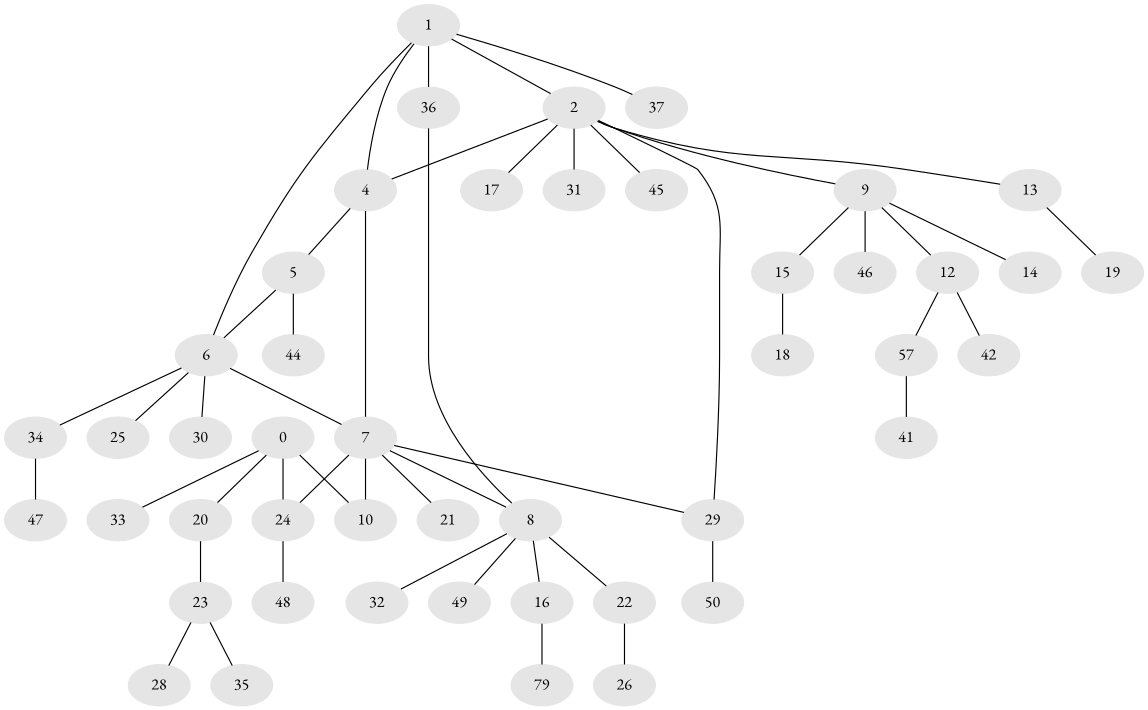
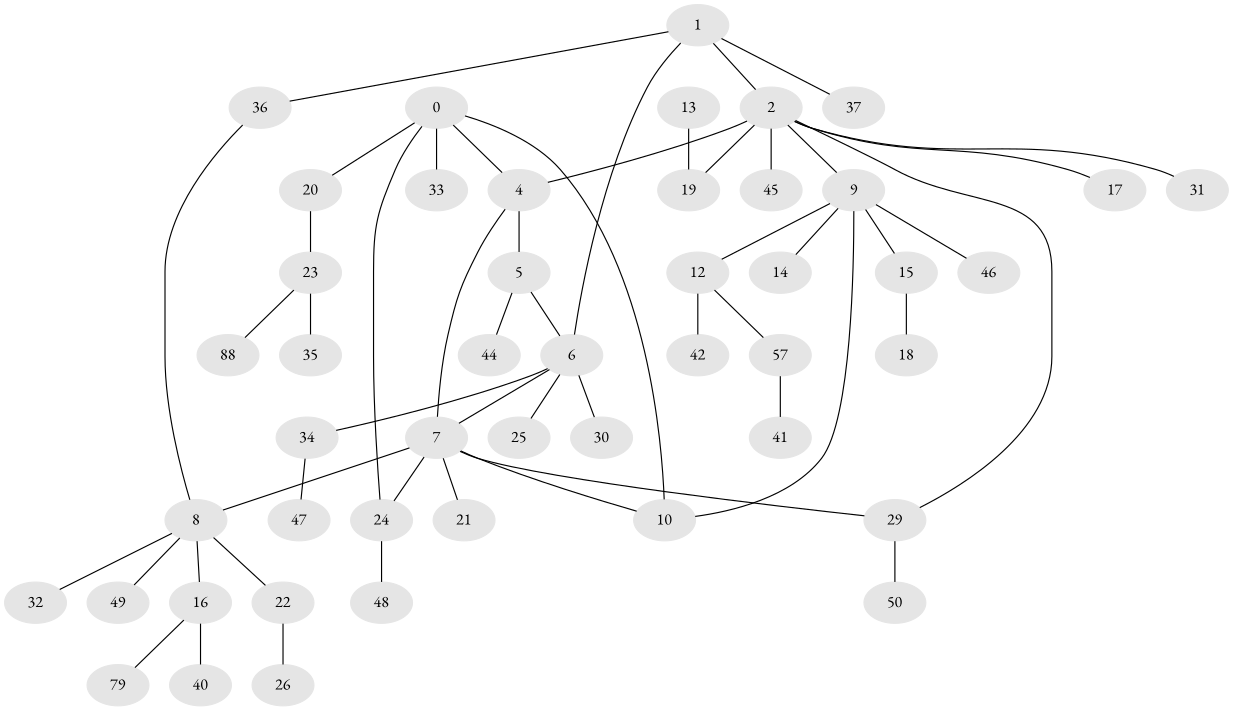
(381, 103) -> (478, 149)
(798, 158) -> (730, 149)
none -> (840, 407)
(159, 685) -> (228, 355)
none -> (201, 685)
